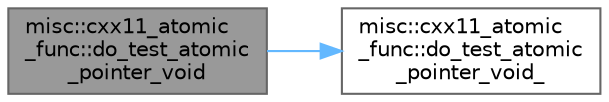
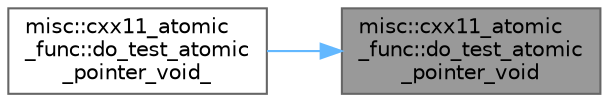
(294, 51) -> (294, 51)
